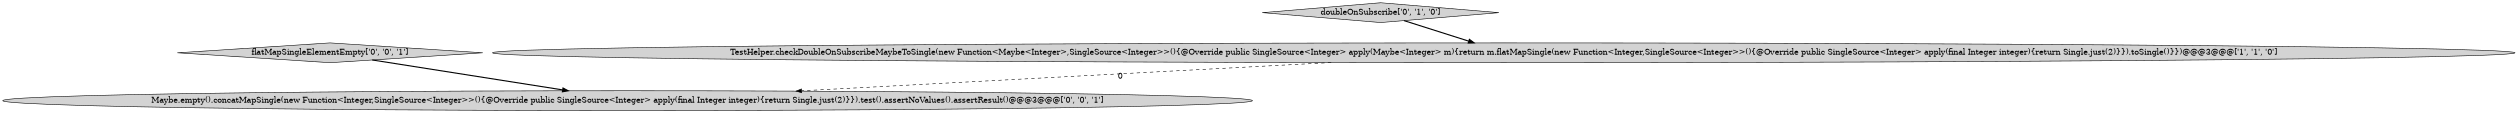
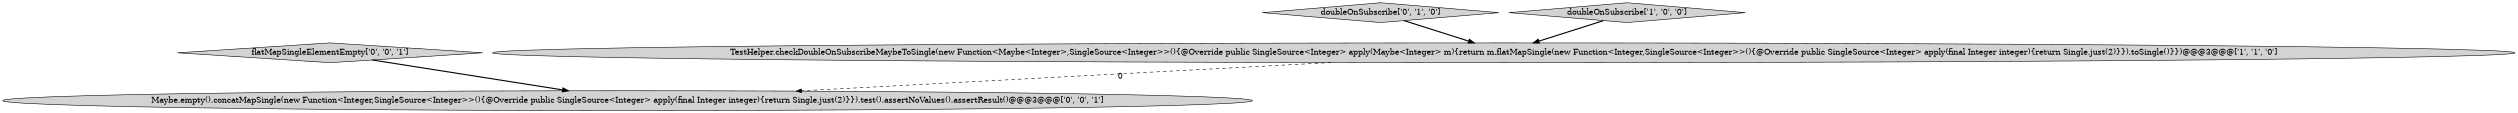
none -> (1627, 13)
